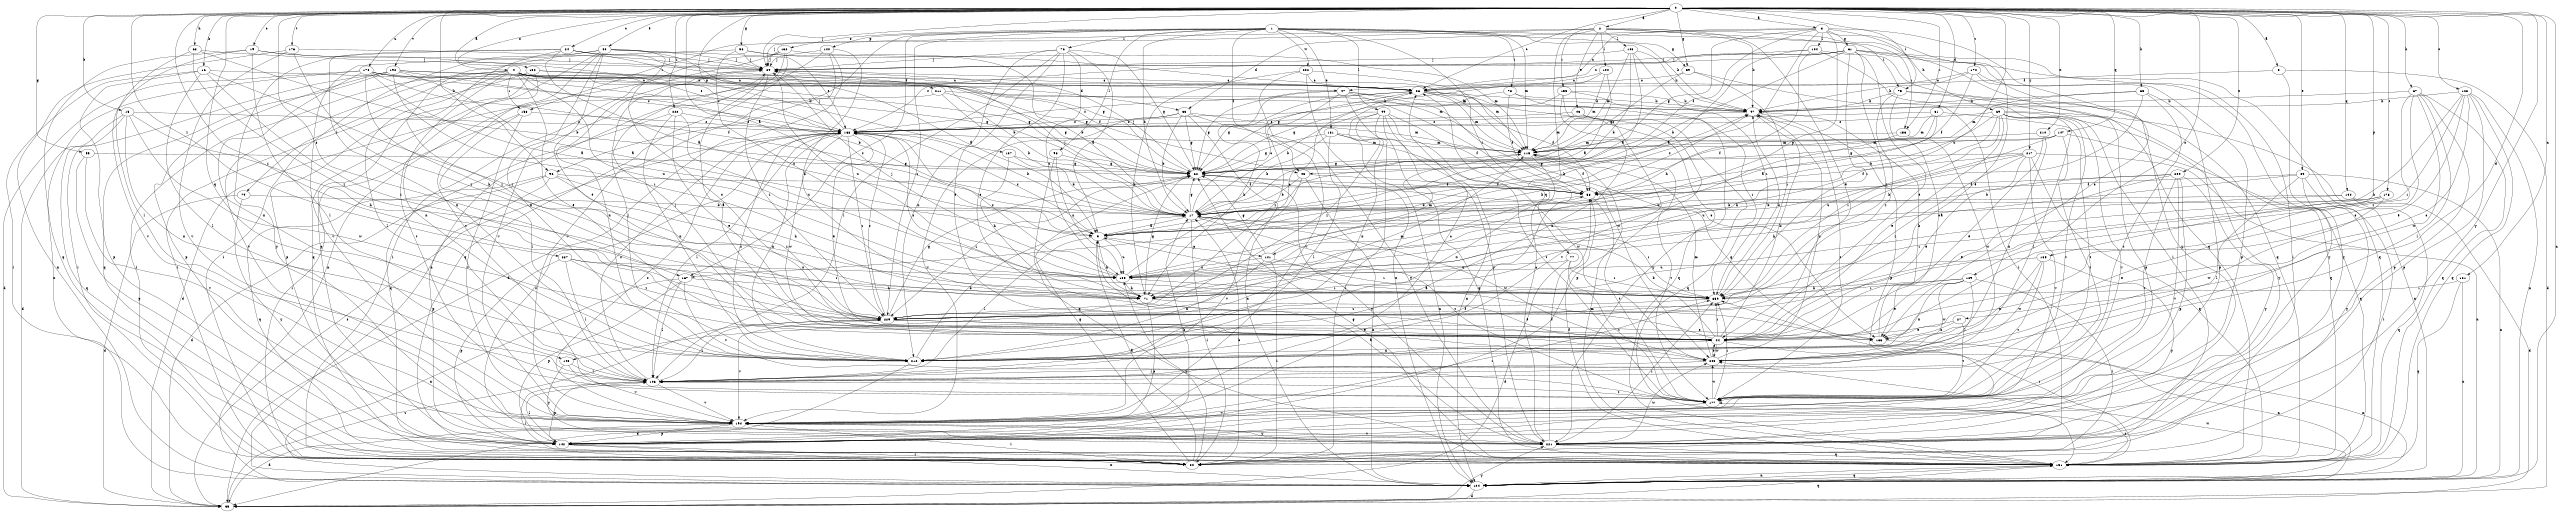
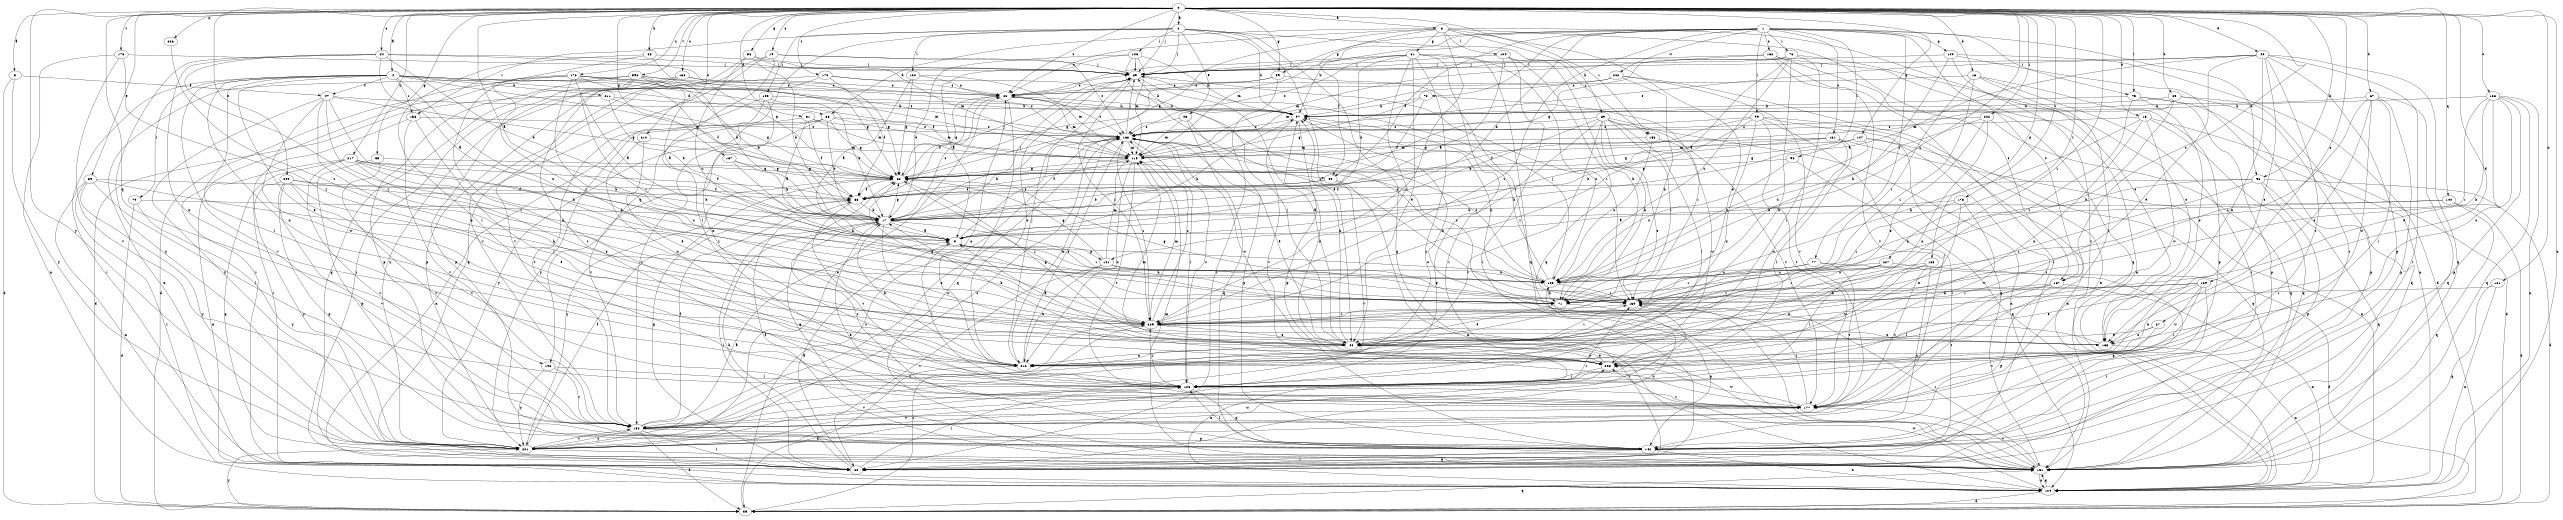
none -> (171, 42)
(393, 70) -> (635, 75)
(1716, 299) -> (1633, 304)
(1026, 305) -> none
